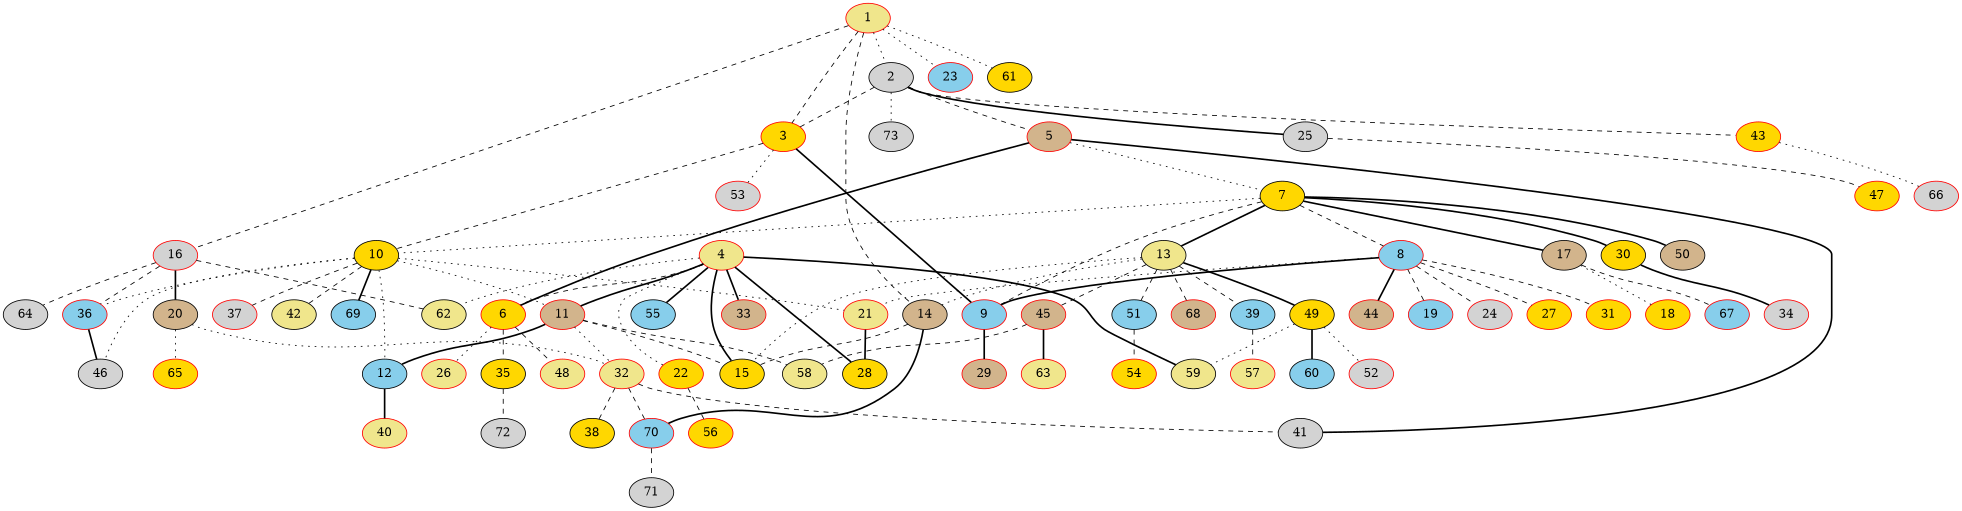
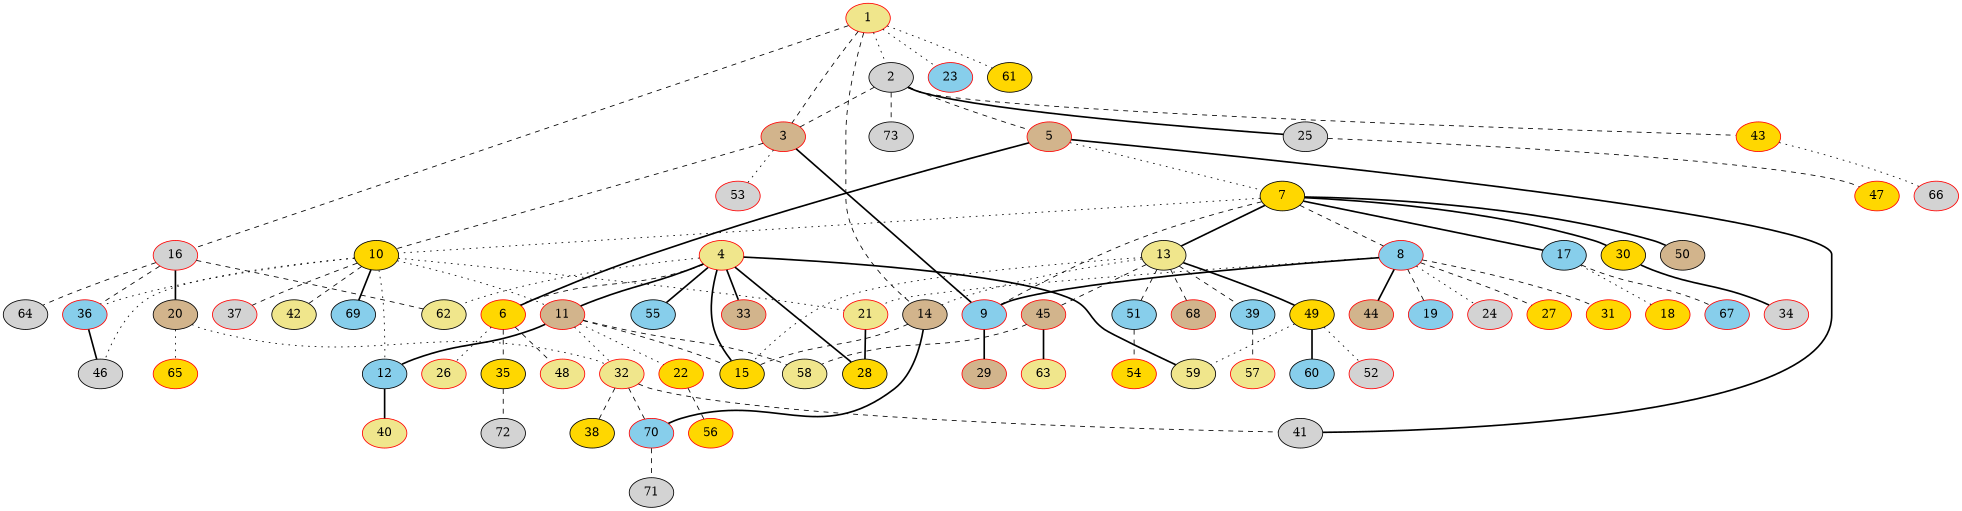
(891, 107) -> (891, 107)
(783, 137) -> (783, 137)
(1564, 255) -> (1564, 255)
(1446, 285) -> (1446, 285)
(624, 299) -> (622, 344)
